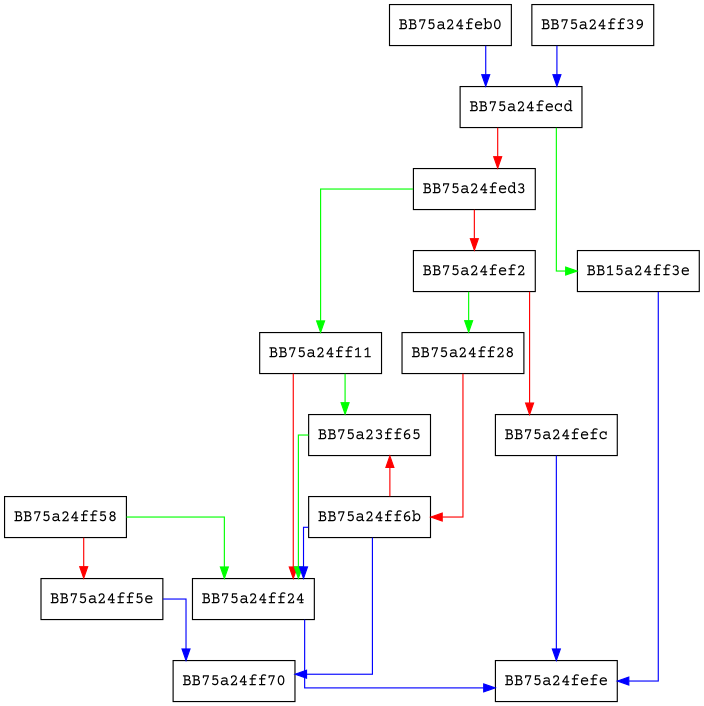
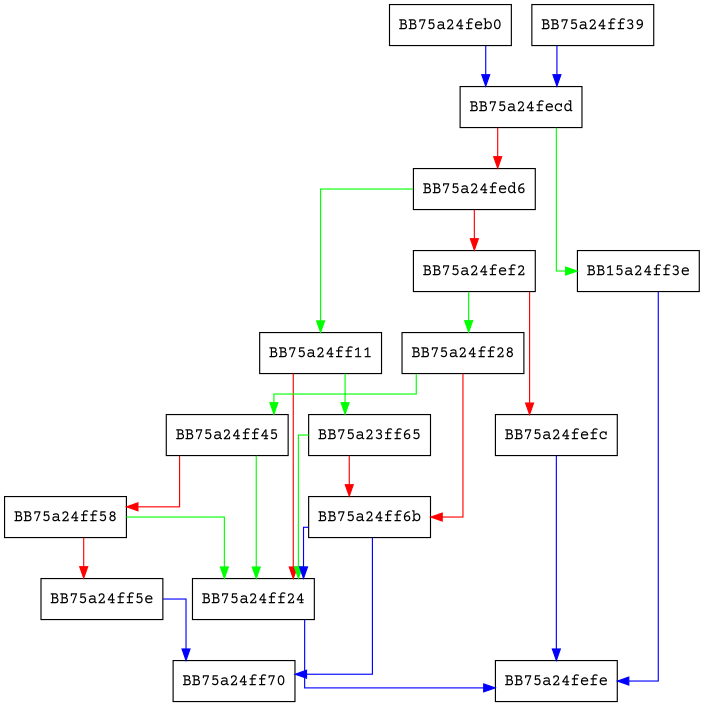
(474, 189) -> (474, 189)
none -> (227, 435)
(390, 482) -> (349, 470)
